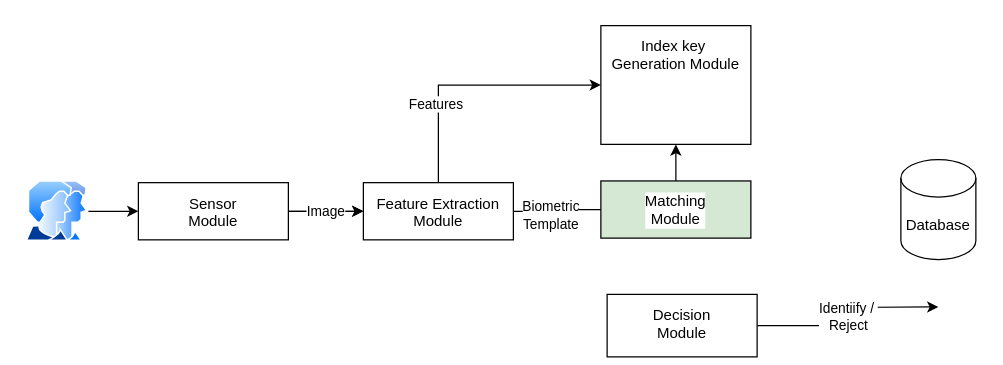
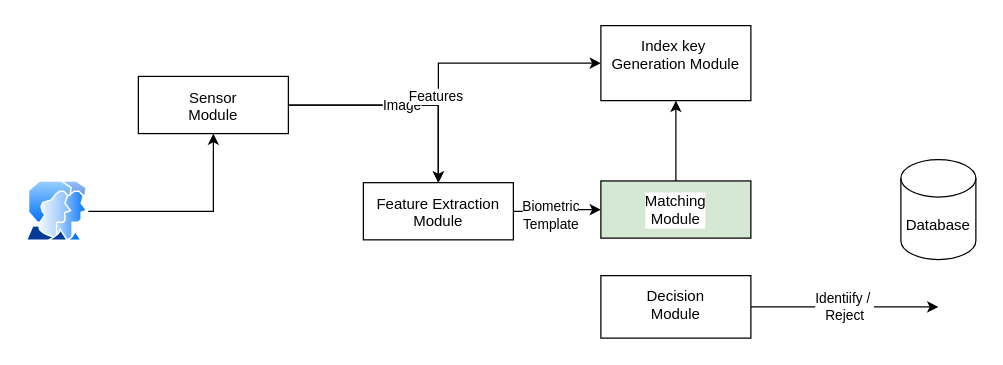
(676, 85) -> (676, 63)
(595, 210) -> (591, 210)
(213, 211) -> (213, 105)
(682, 326) -> (676, 307)
